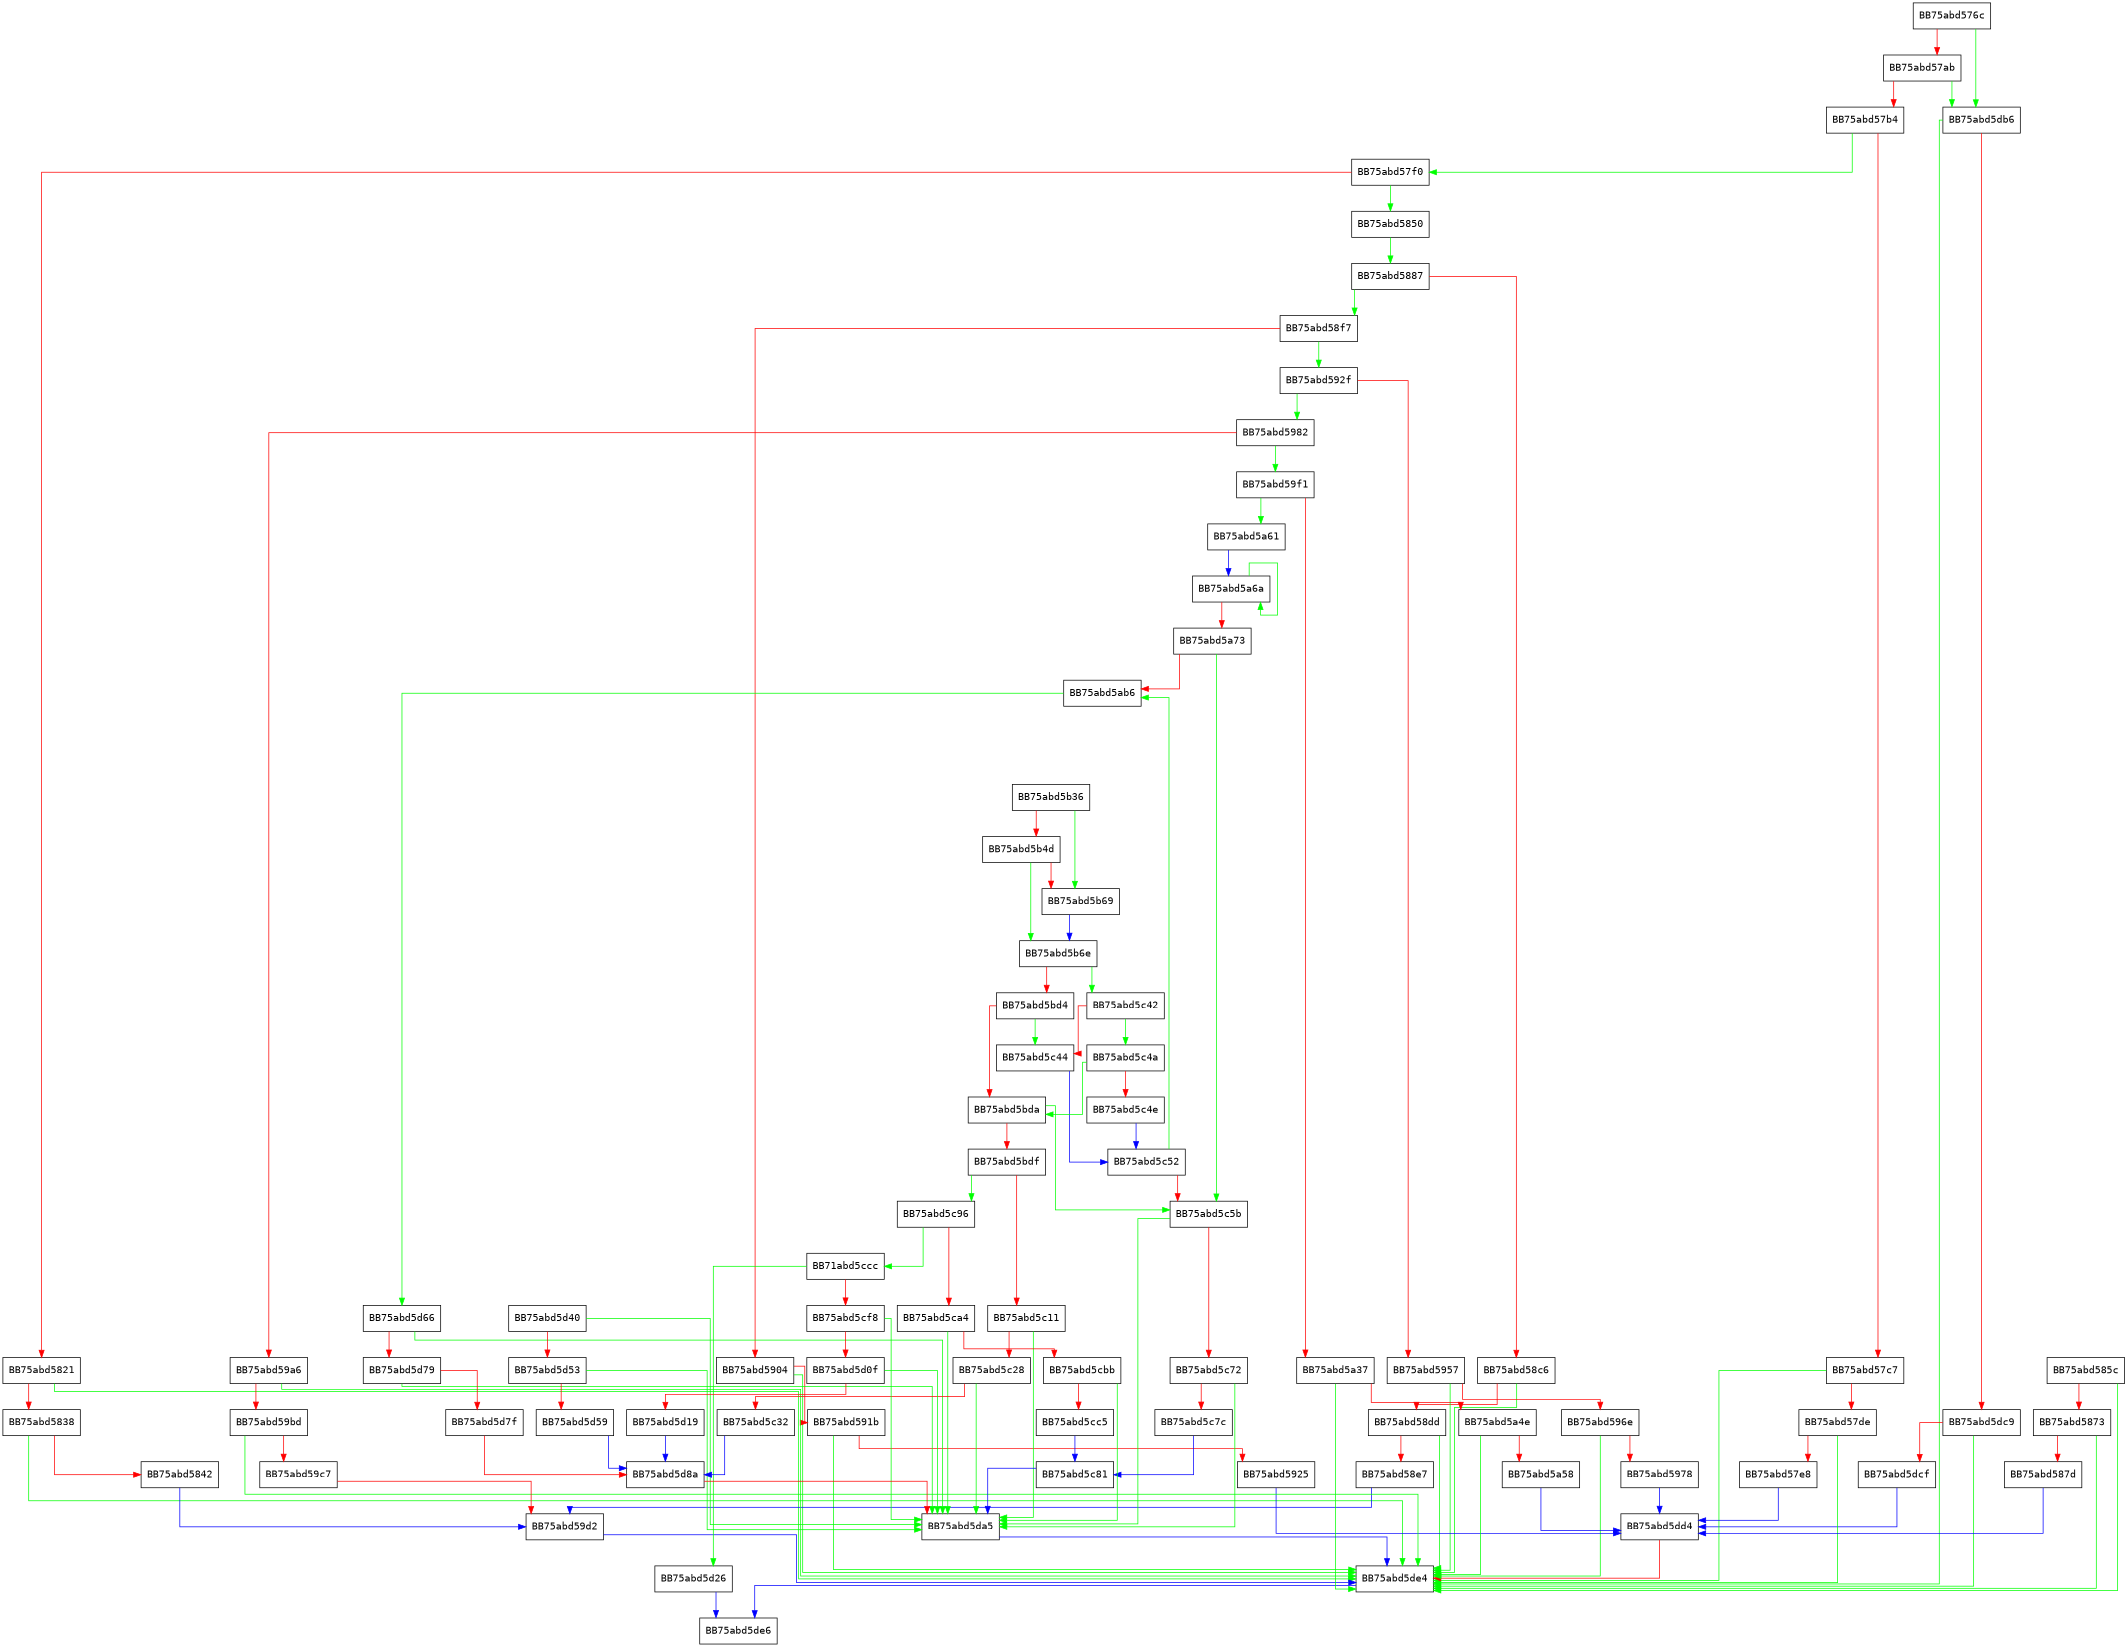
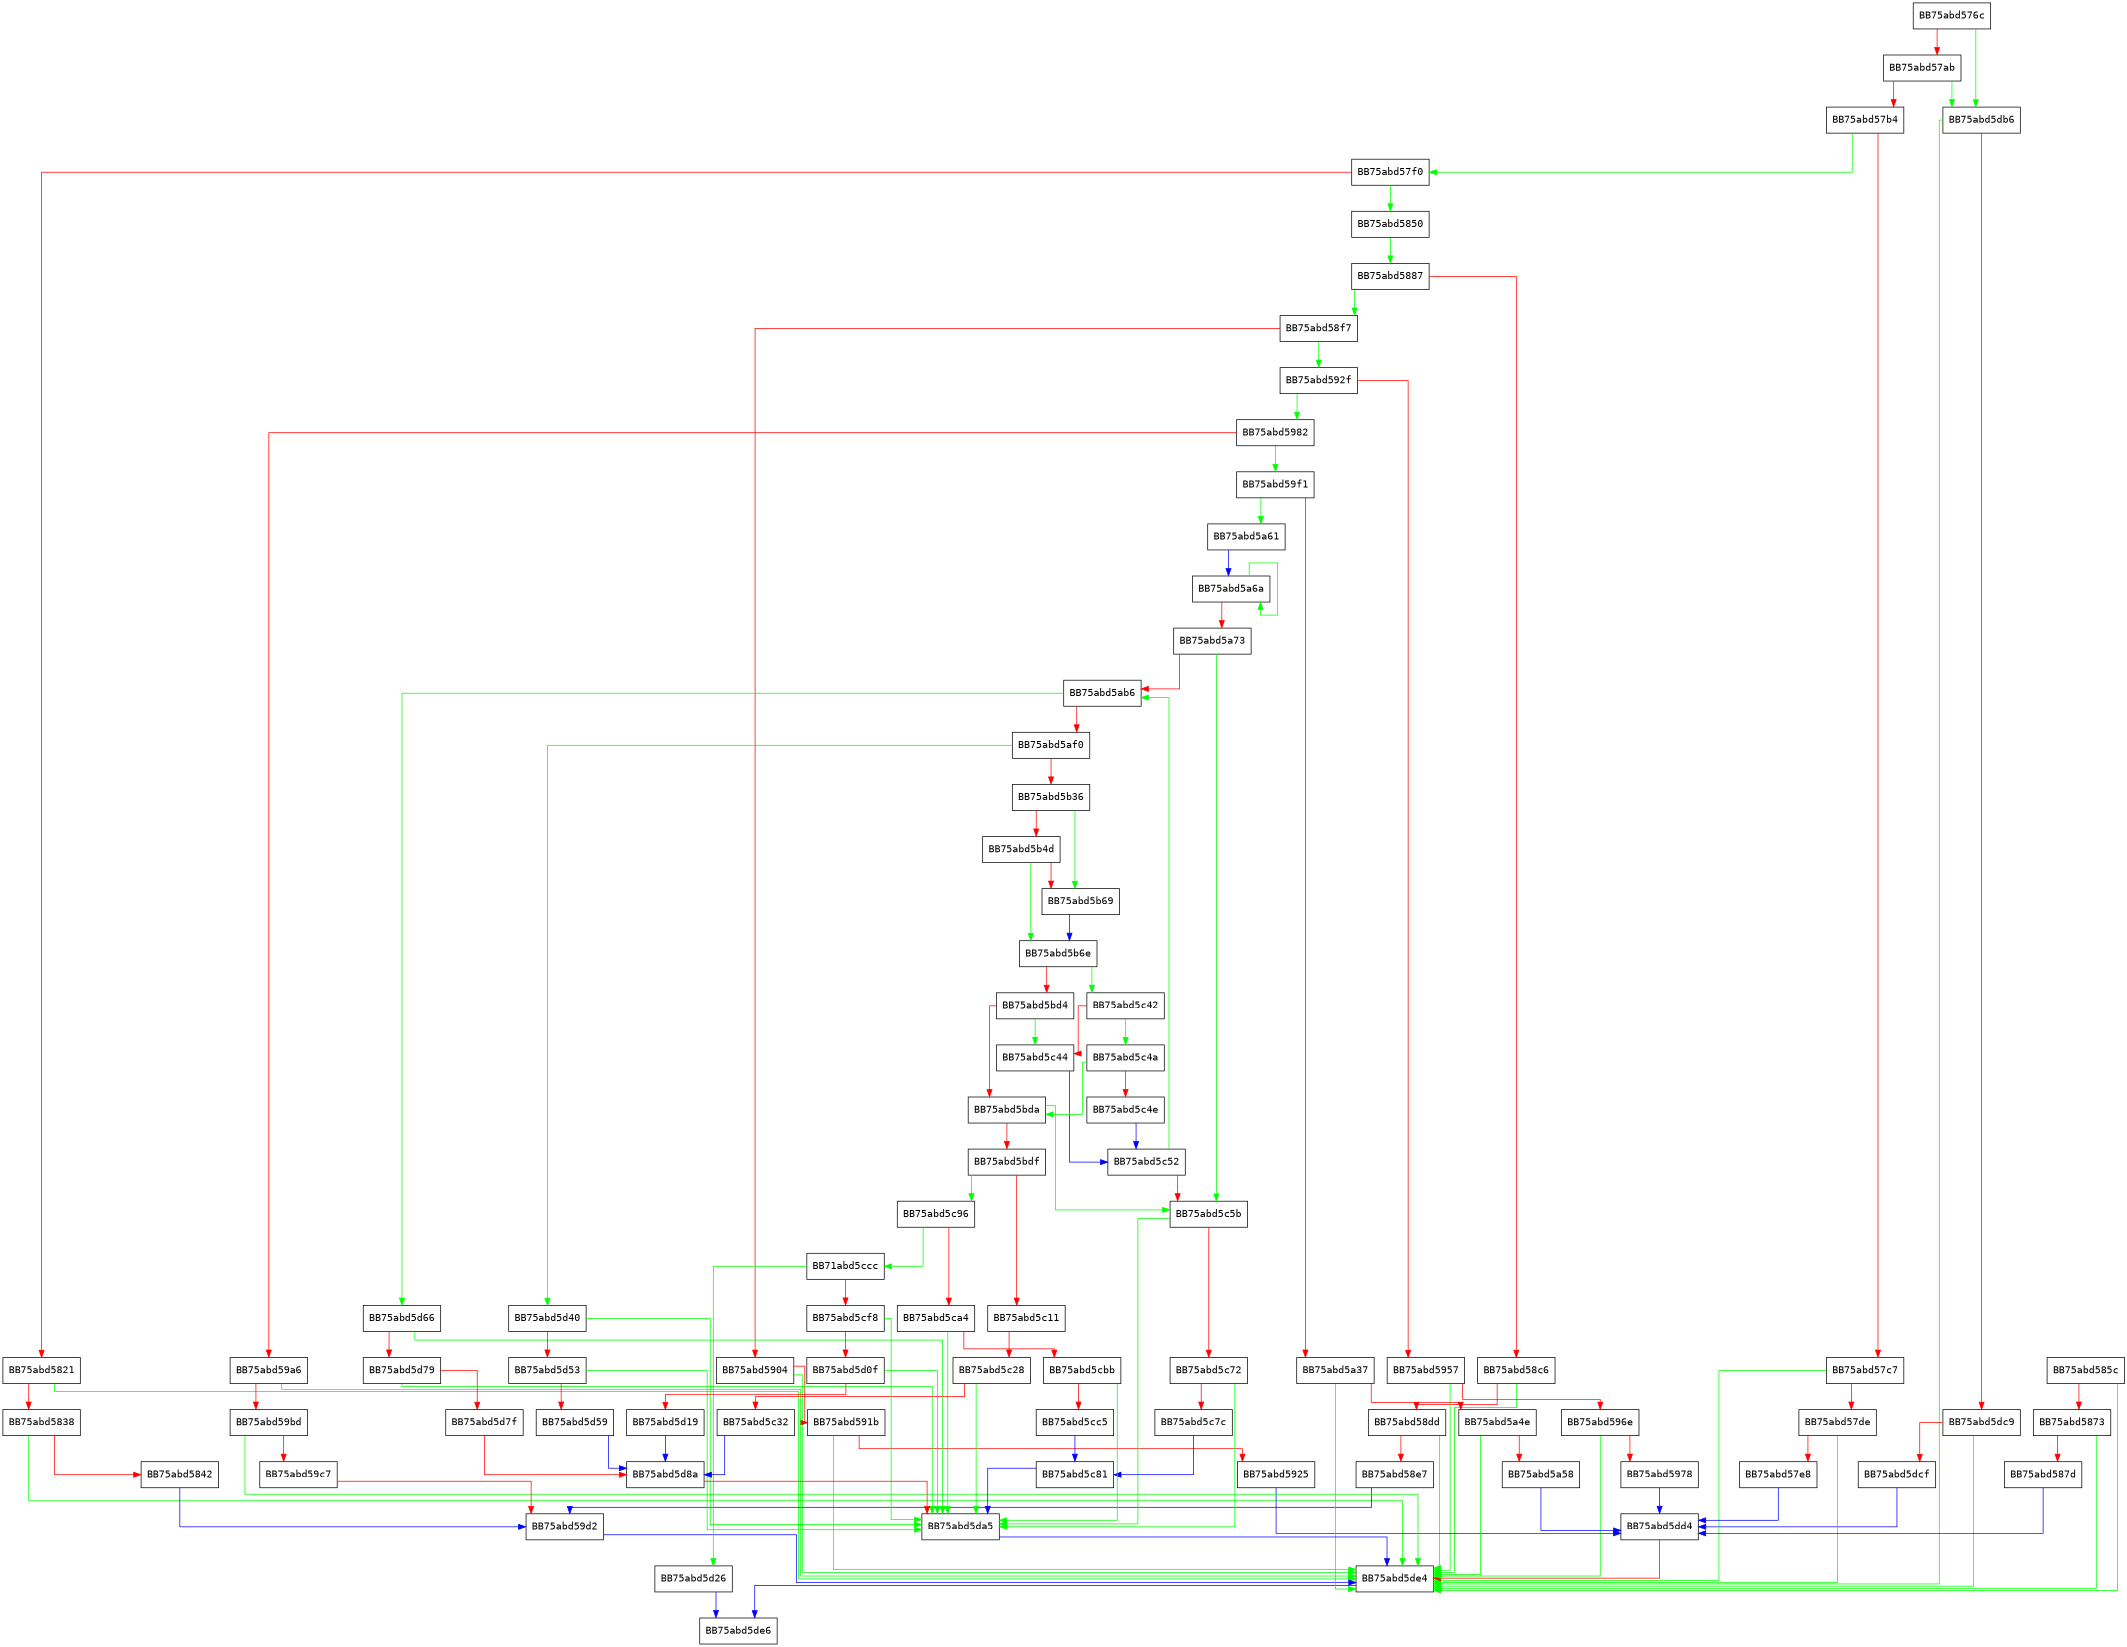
none -> (1051, 745)
(1033, 1438) -> none
